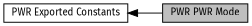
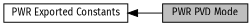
(205, 13) -> (205, 13)
